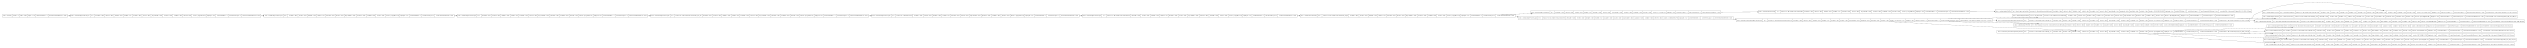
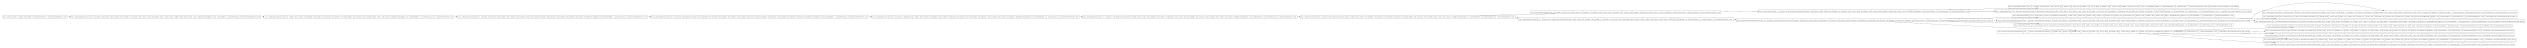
none -> (2123, 7)
